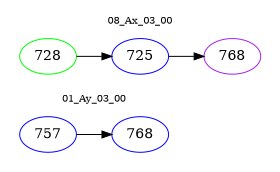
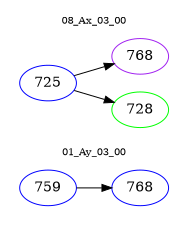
(89, 56) -> (89, 95)
(48, 134) -> (48, 188)
